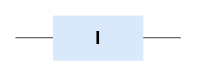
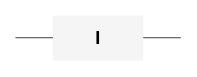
(98, 38) -> (98, 38)
